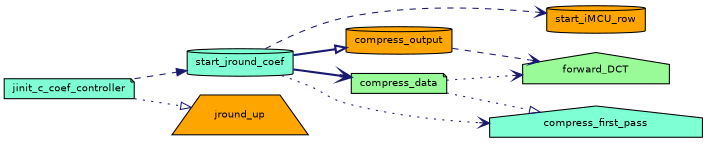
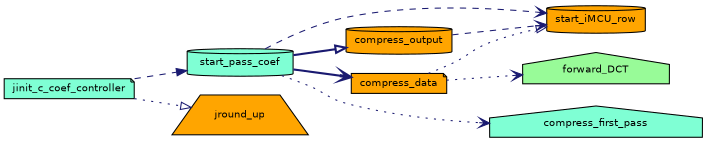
(491, 54) -> (494, 30)
(240, 62) -> (240, 62)
(399, 83) -> (399, 83)
(488, 101) -> (480, 47)
